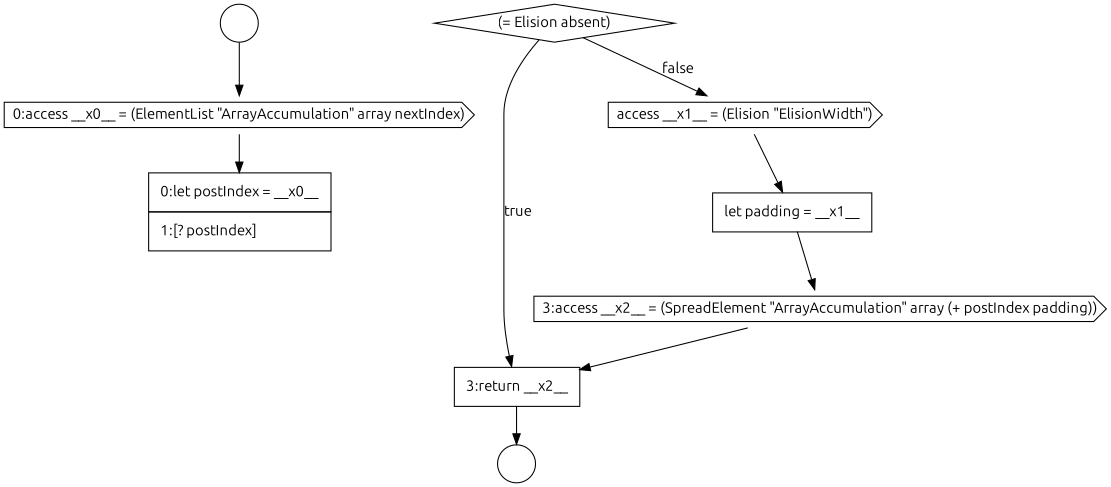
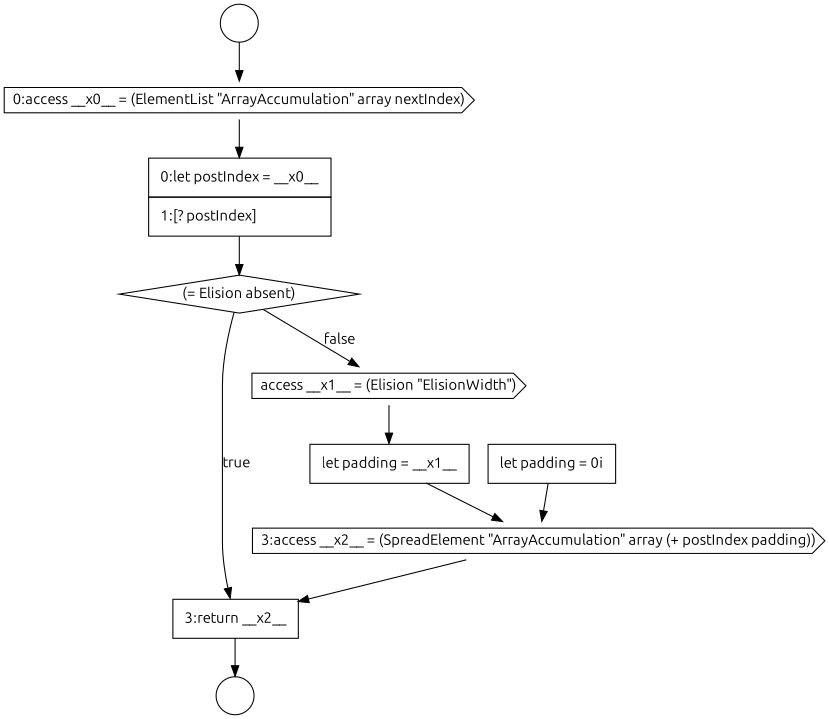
none -> (239, 250)
none -> (551, 463)
